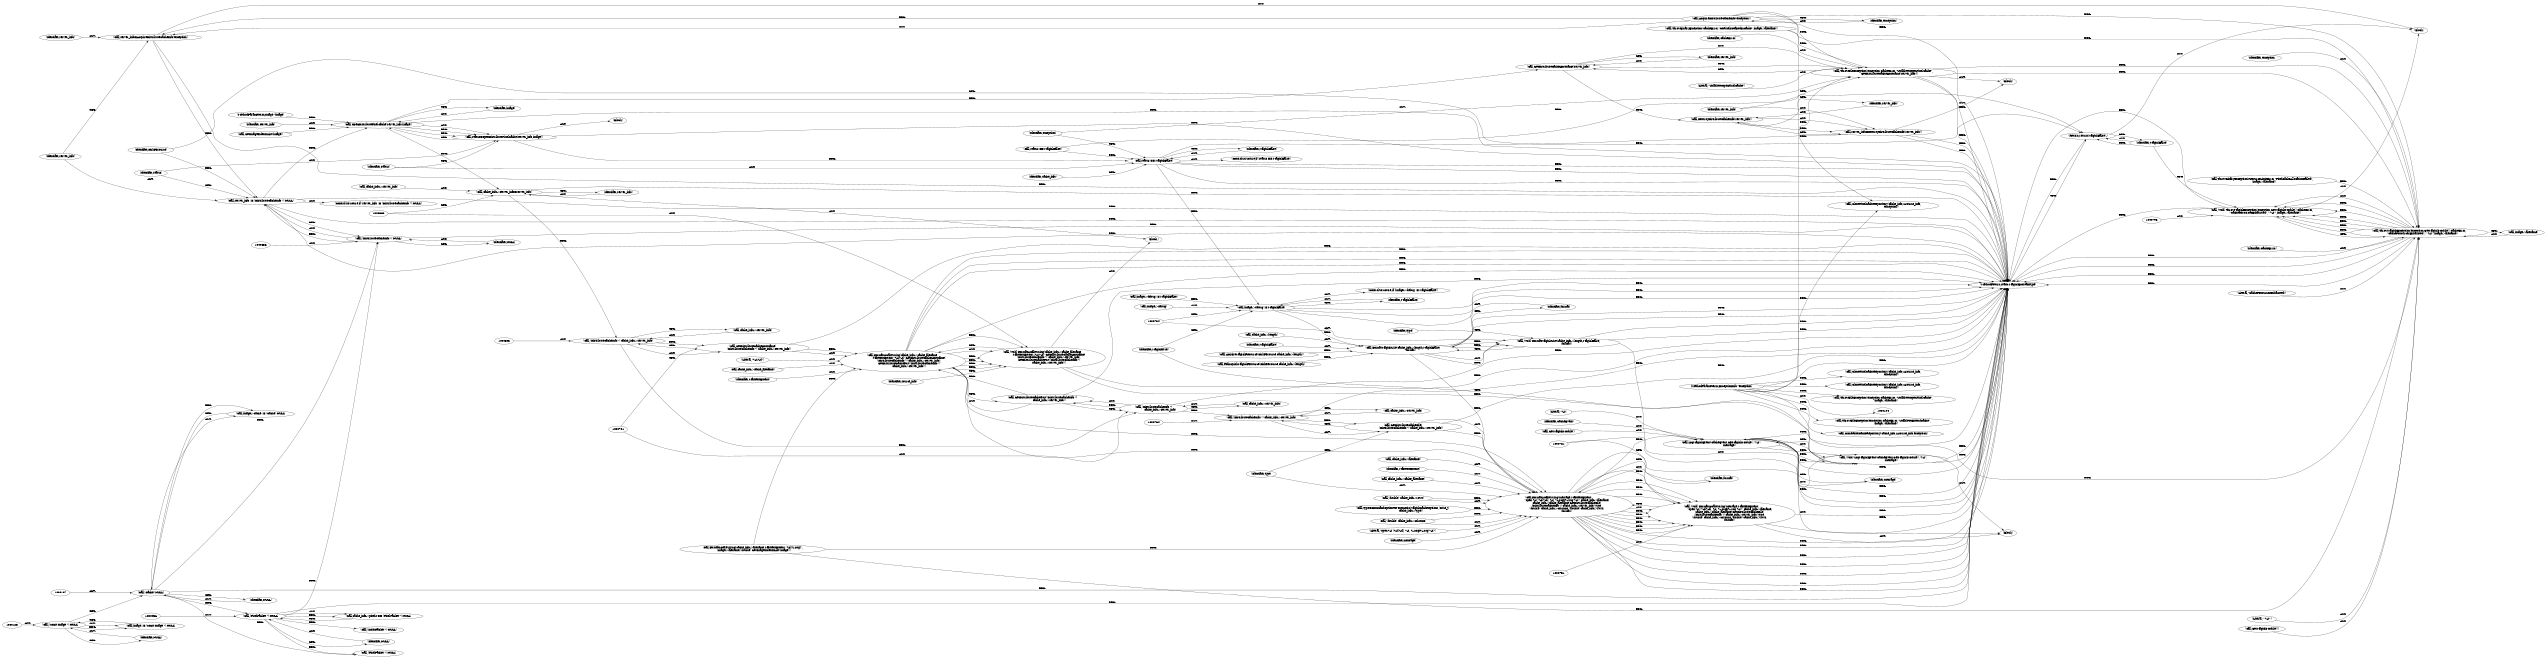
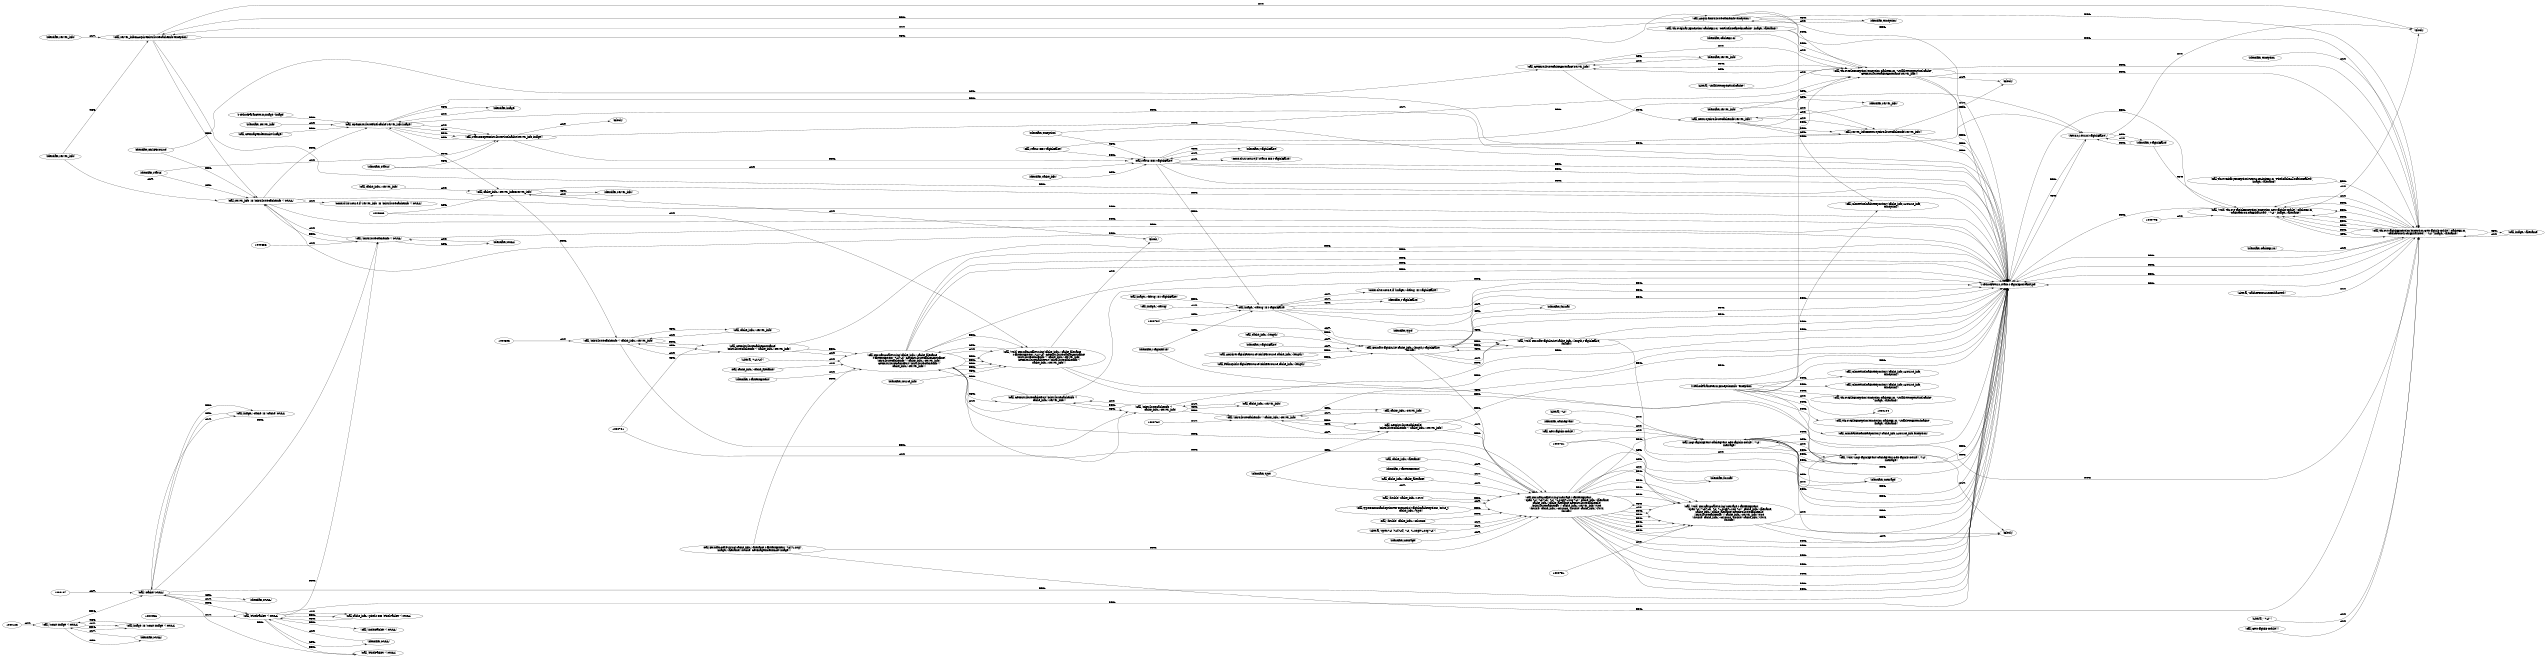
none -> (958, 37)
(311, 225) -> none
(93, 611) -> (93, 611)
